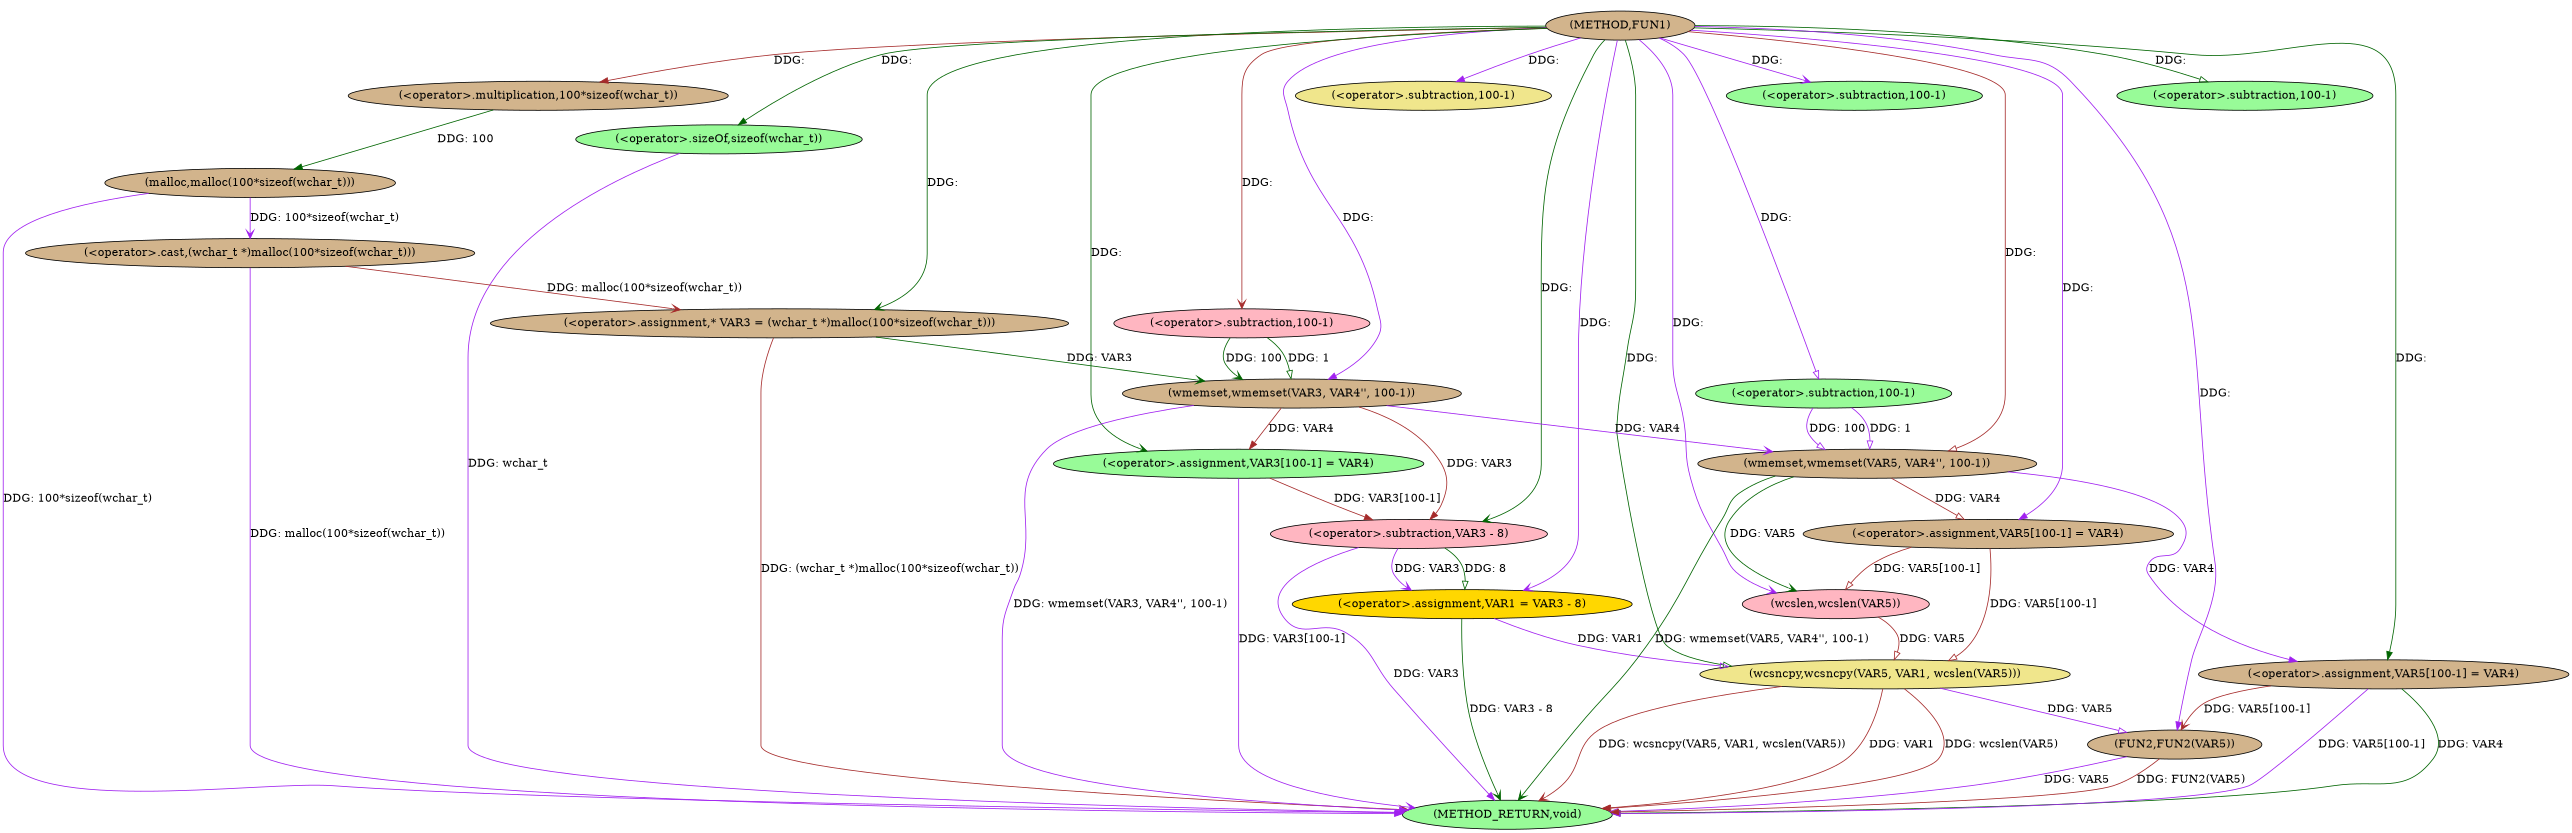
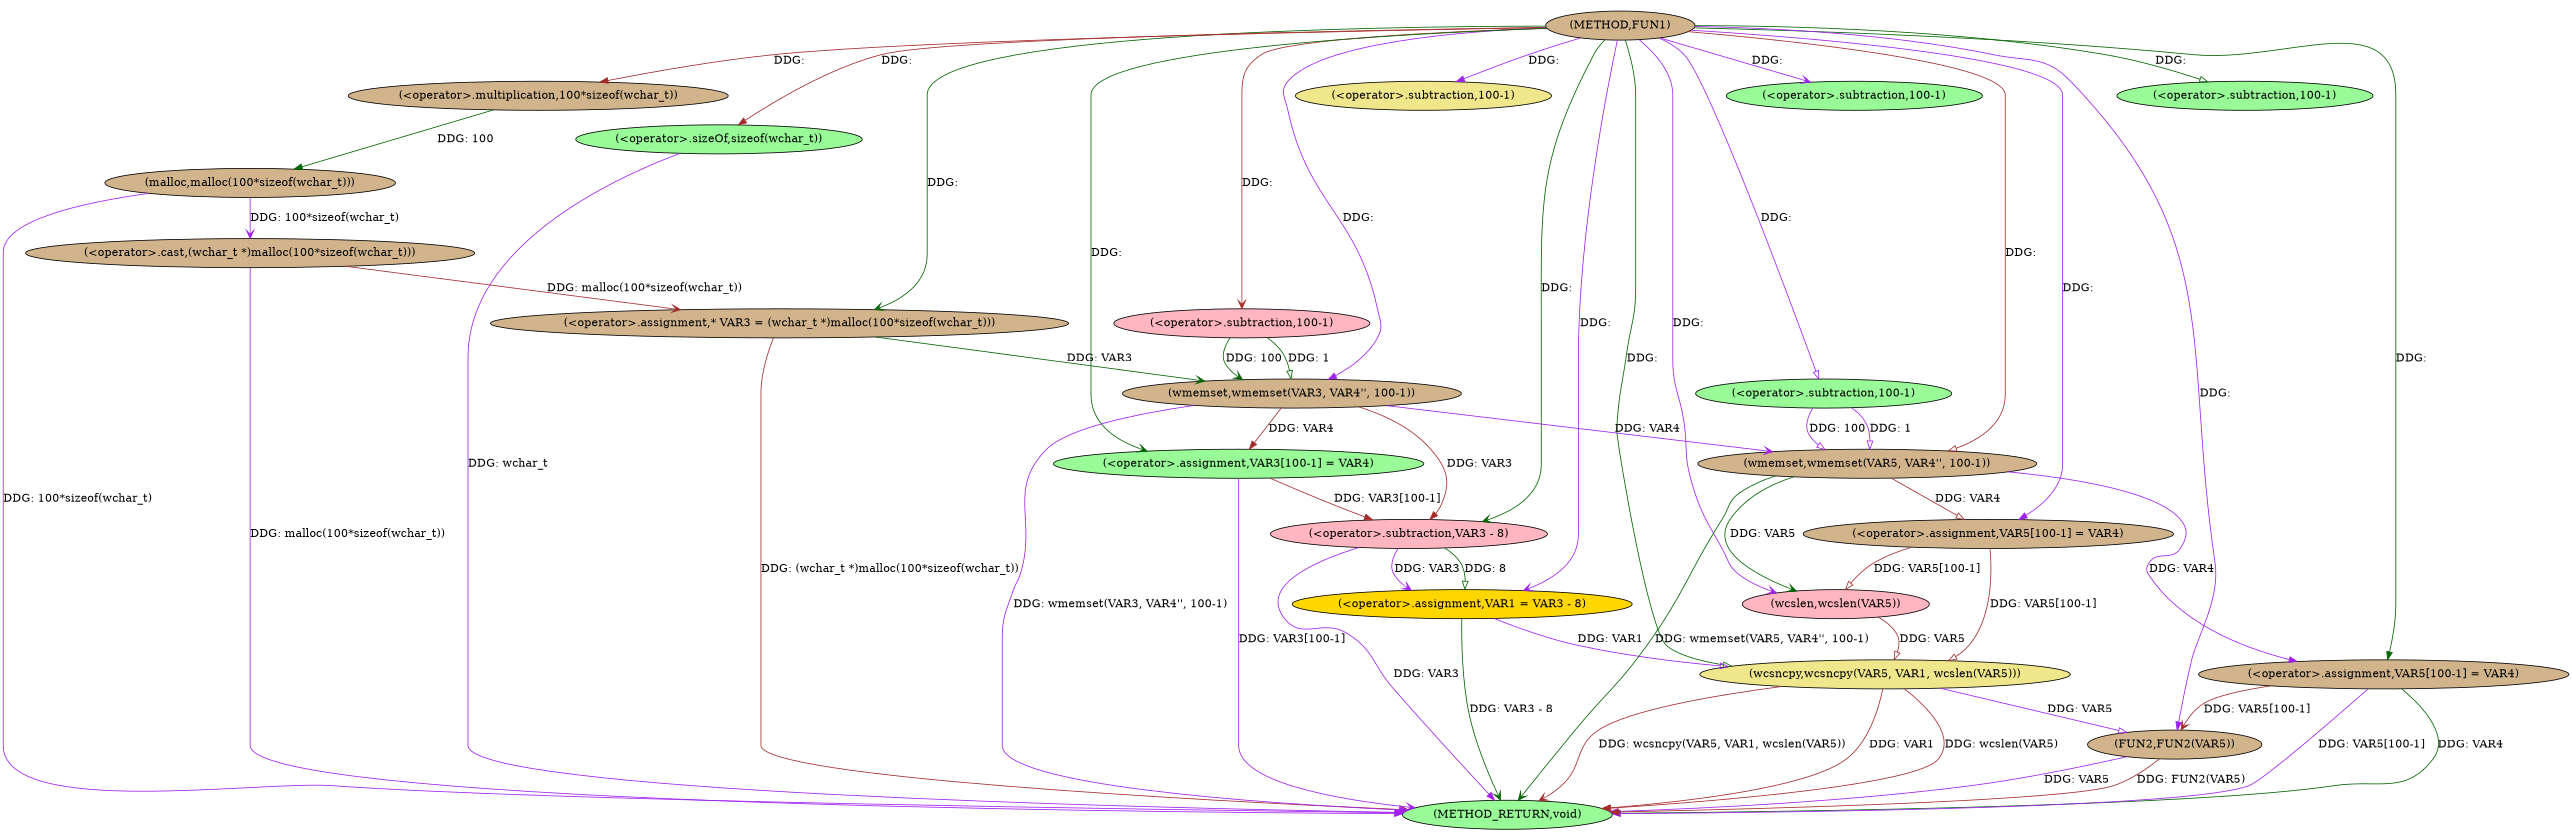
(1138, 37) -> (1138, 37)
